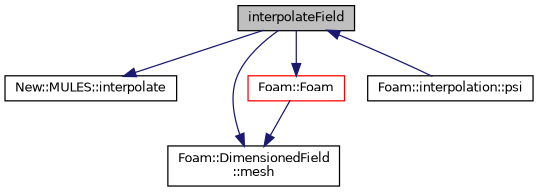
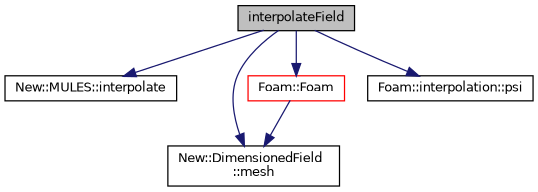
(386, 55) -> (361, 51)
(254, 166) -> (254, 166)
